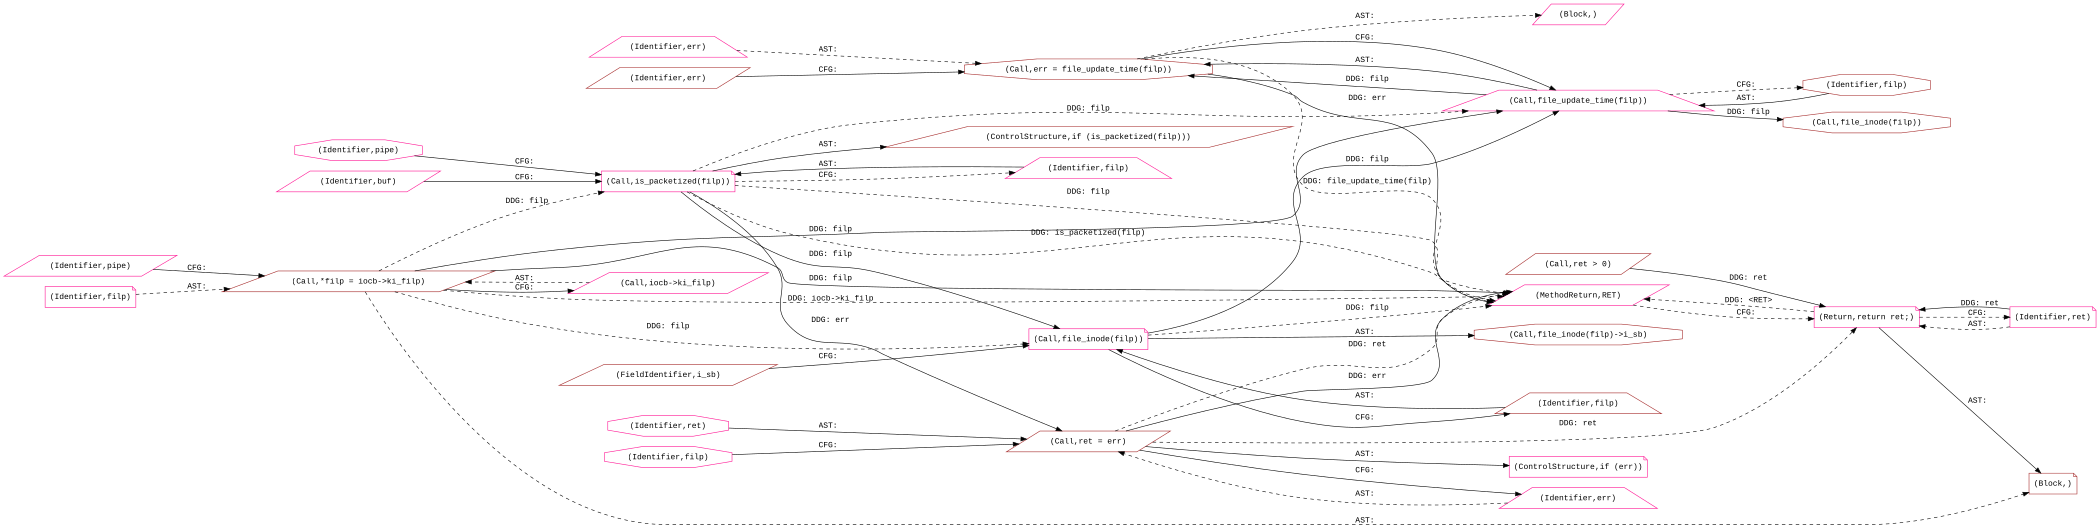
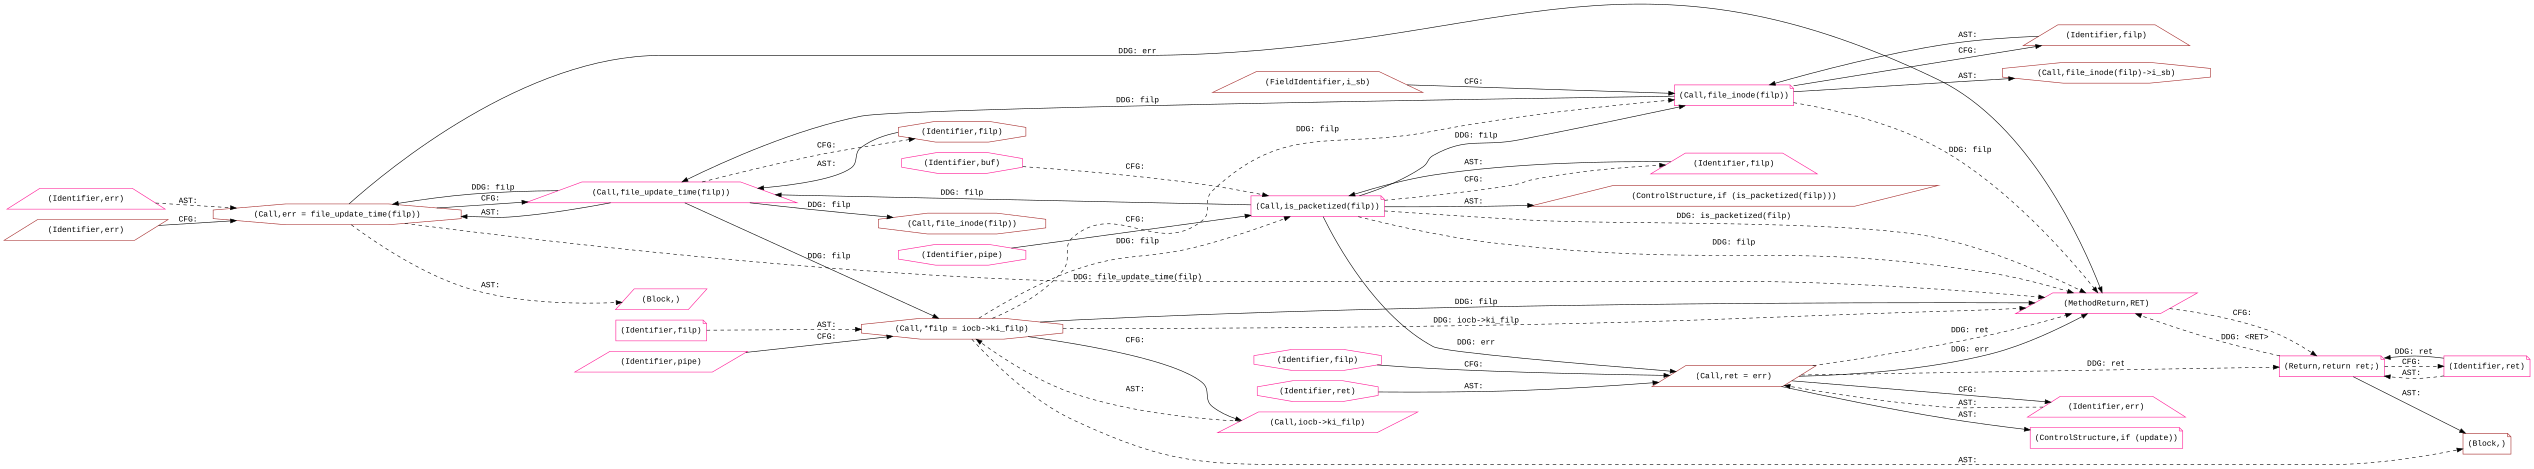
(1074, 112) -> (1016, 200)
(359, 181) -> (962, 163)
(510, 181) -> (1143, 177)
(985, 231) -> (809, 259)
(1578, 264) -> none
(359, 281) -> (962, 329)
(668, 375) -> (1318, 82)
(1578, 467) -> (2106, 438)
